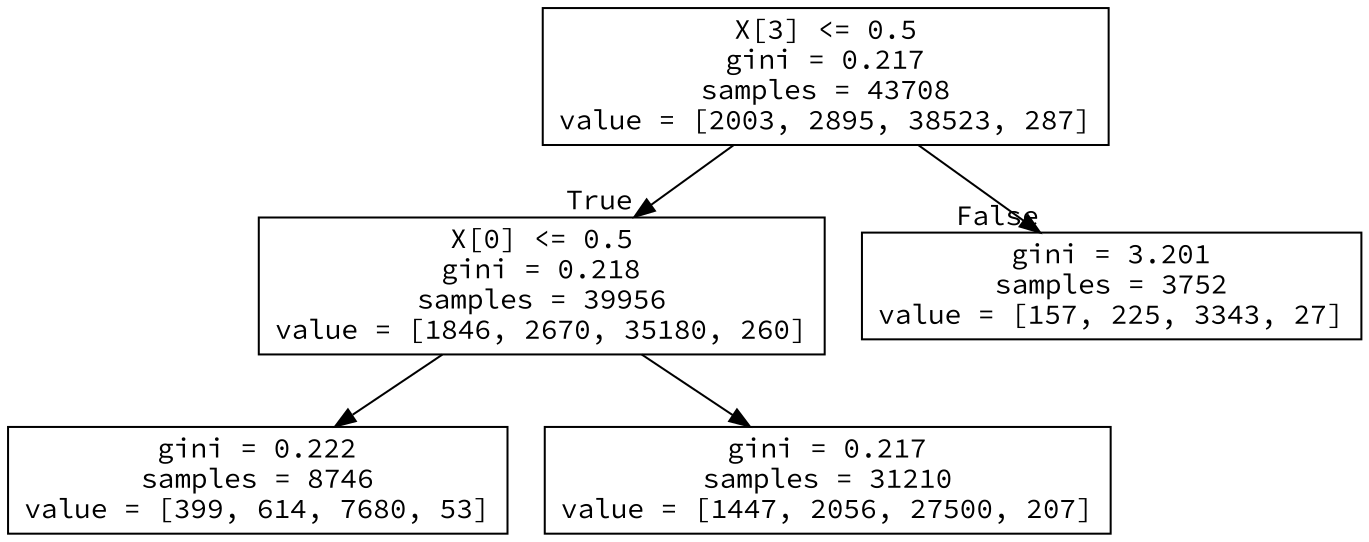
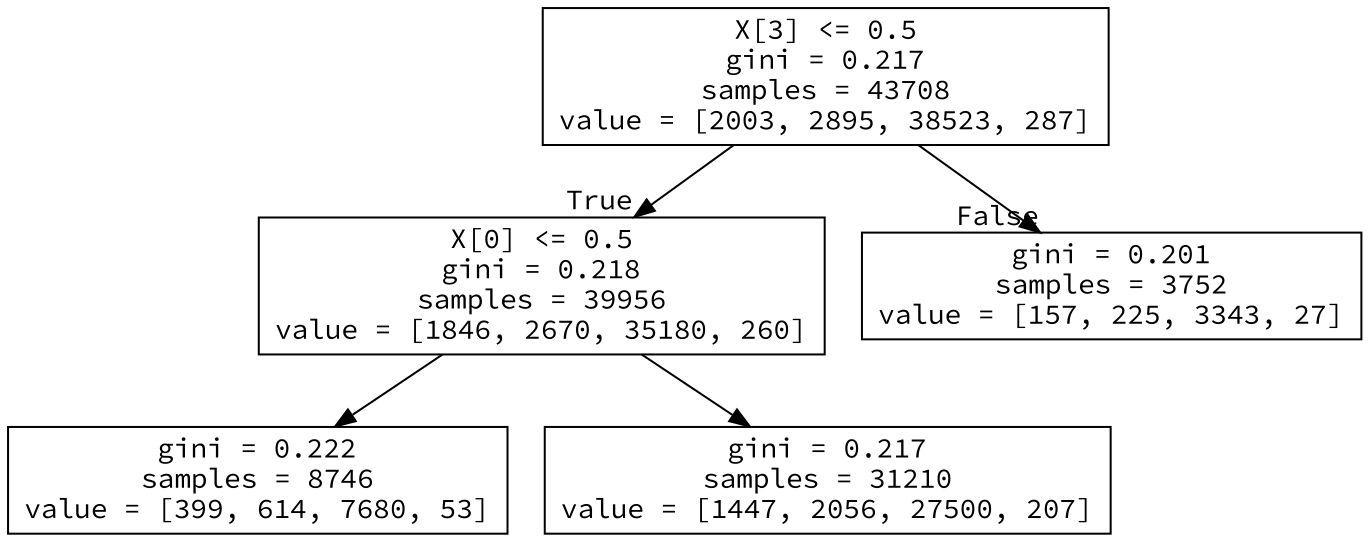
(1112, 286) -> (1112, 286)
